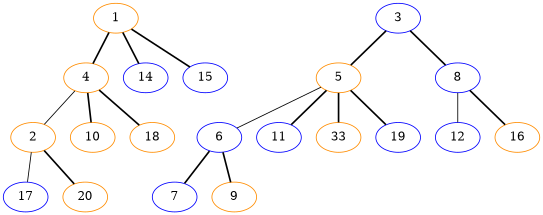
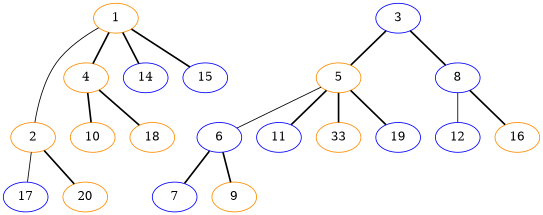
(60, 108) -> (54, 66)
